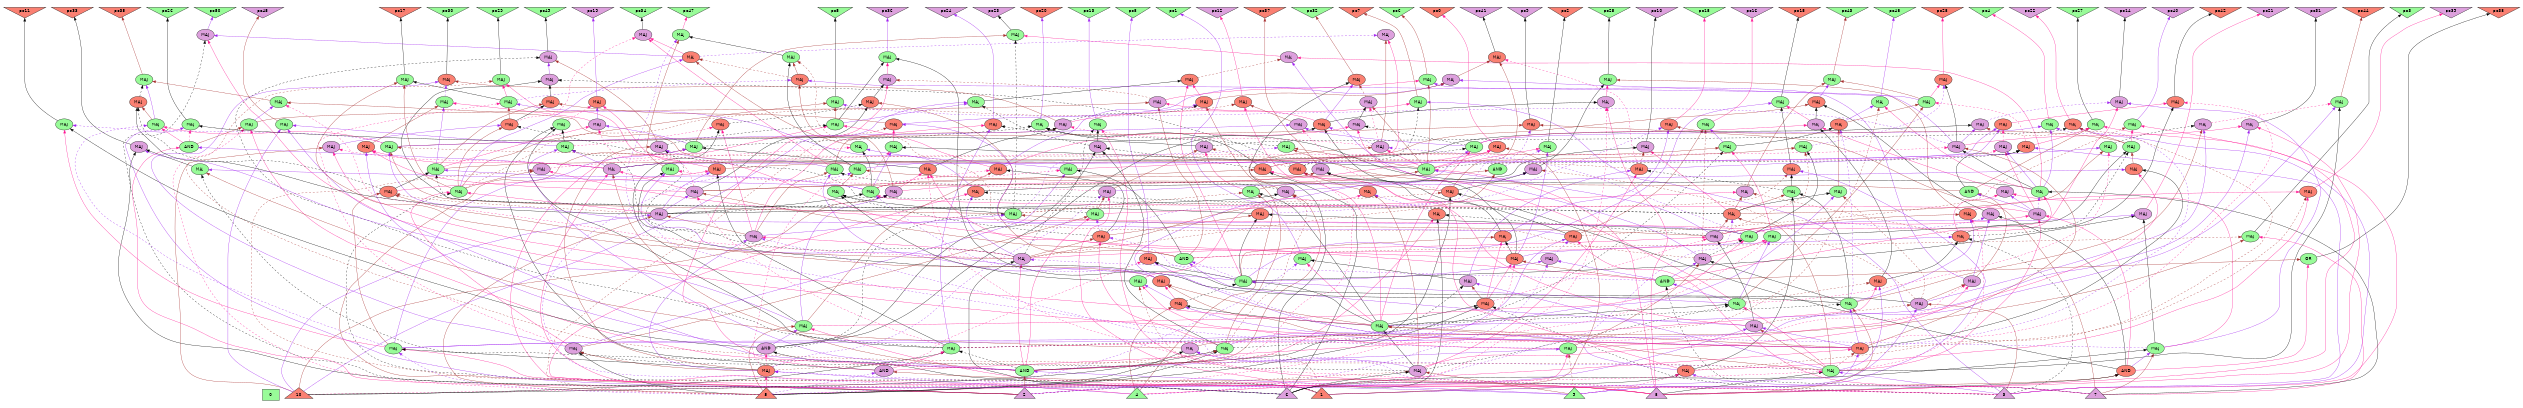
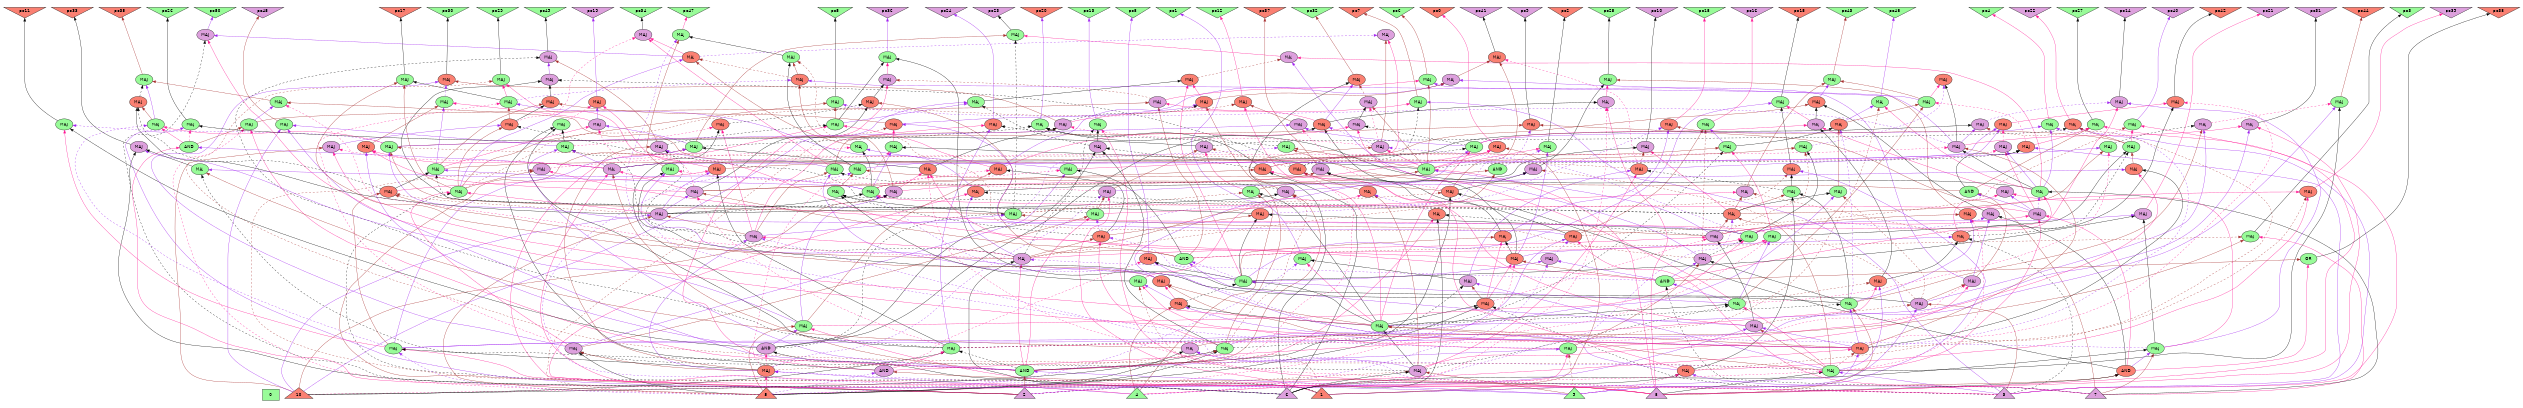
(1217, 11) -> (1217, 11)
(1942, 11) -> none
